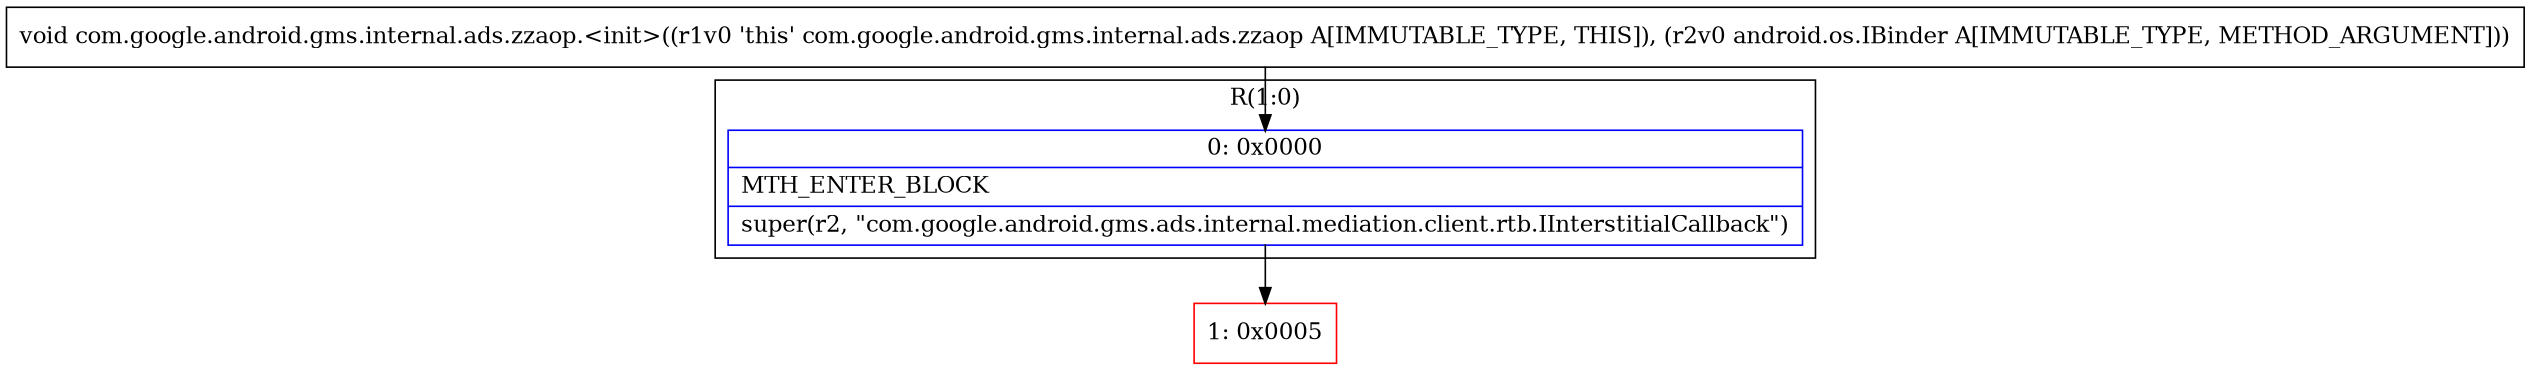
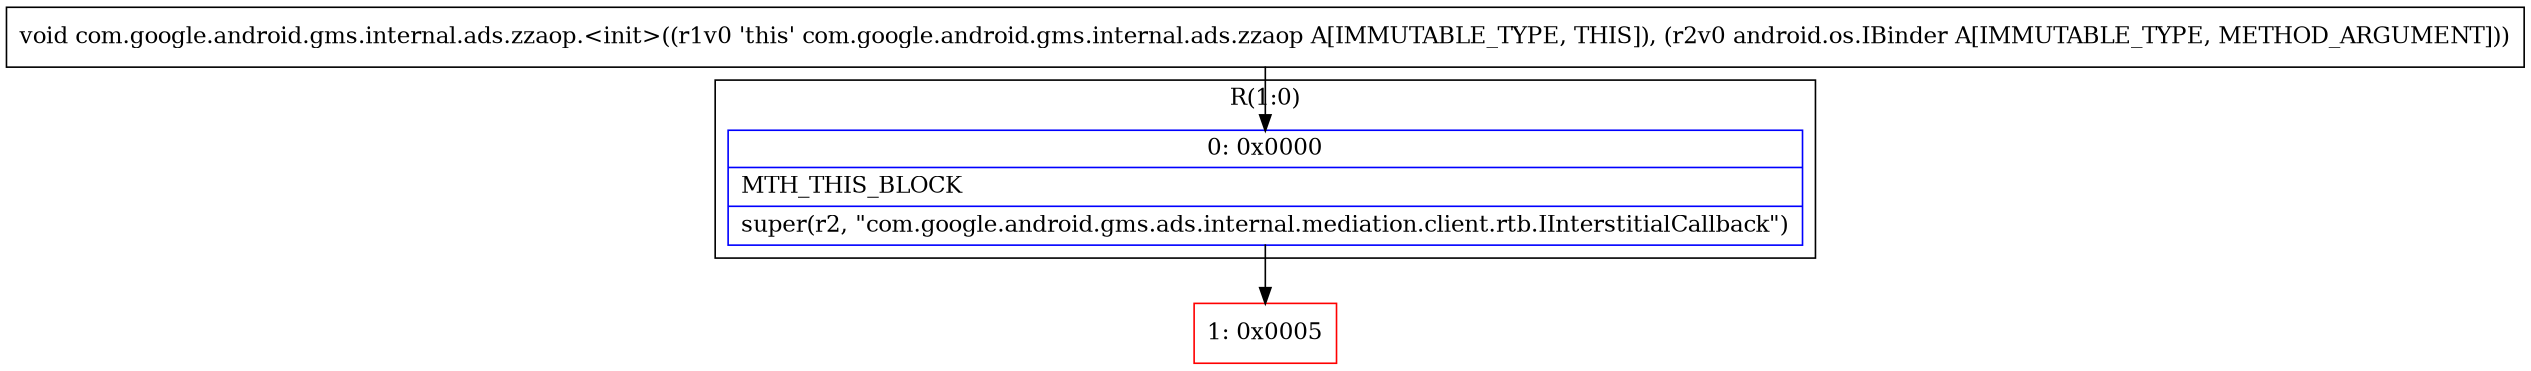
(866, 186) -> (852, 186)
